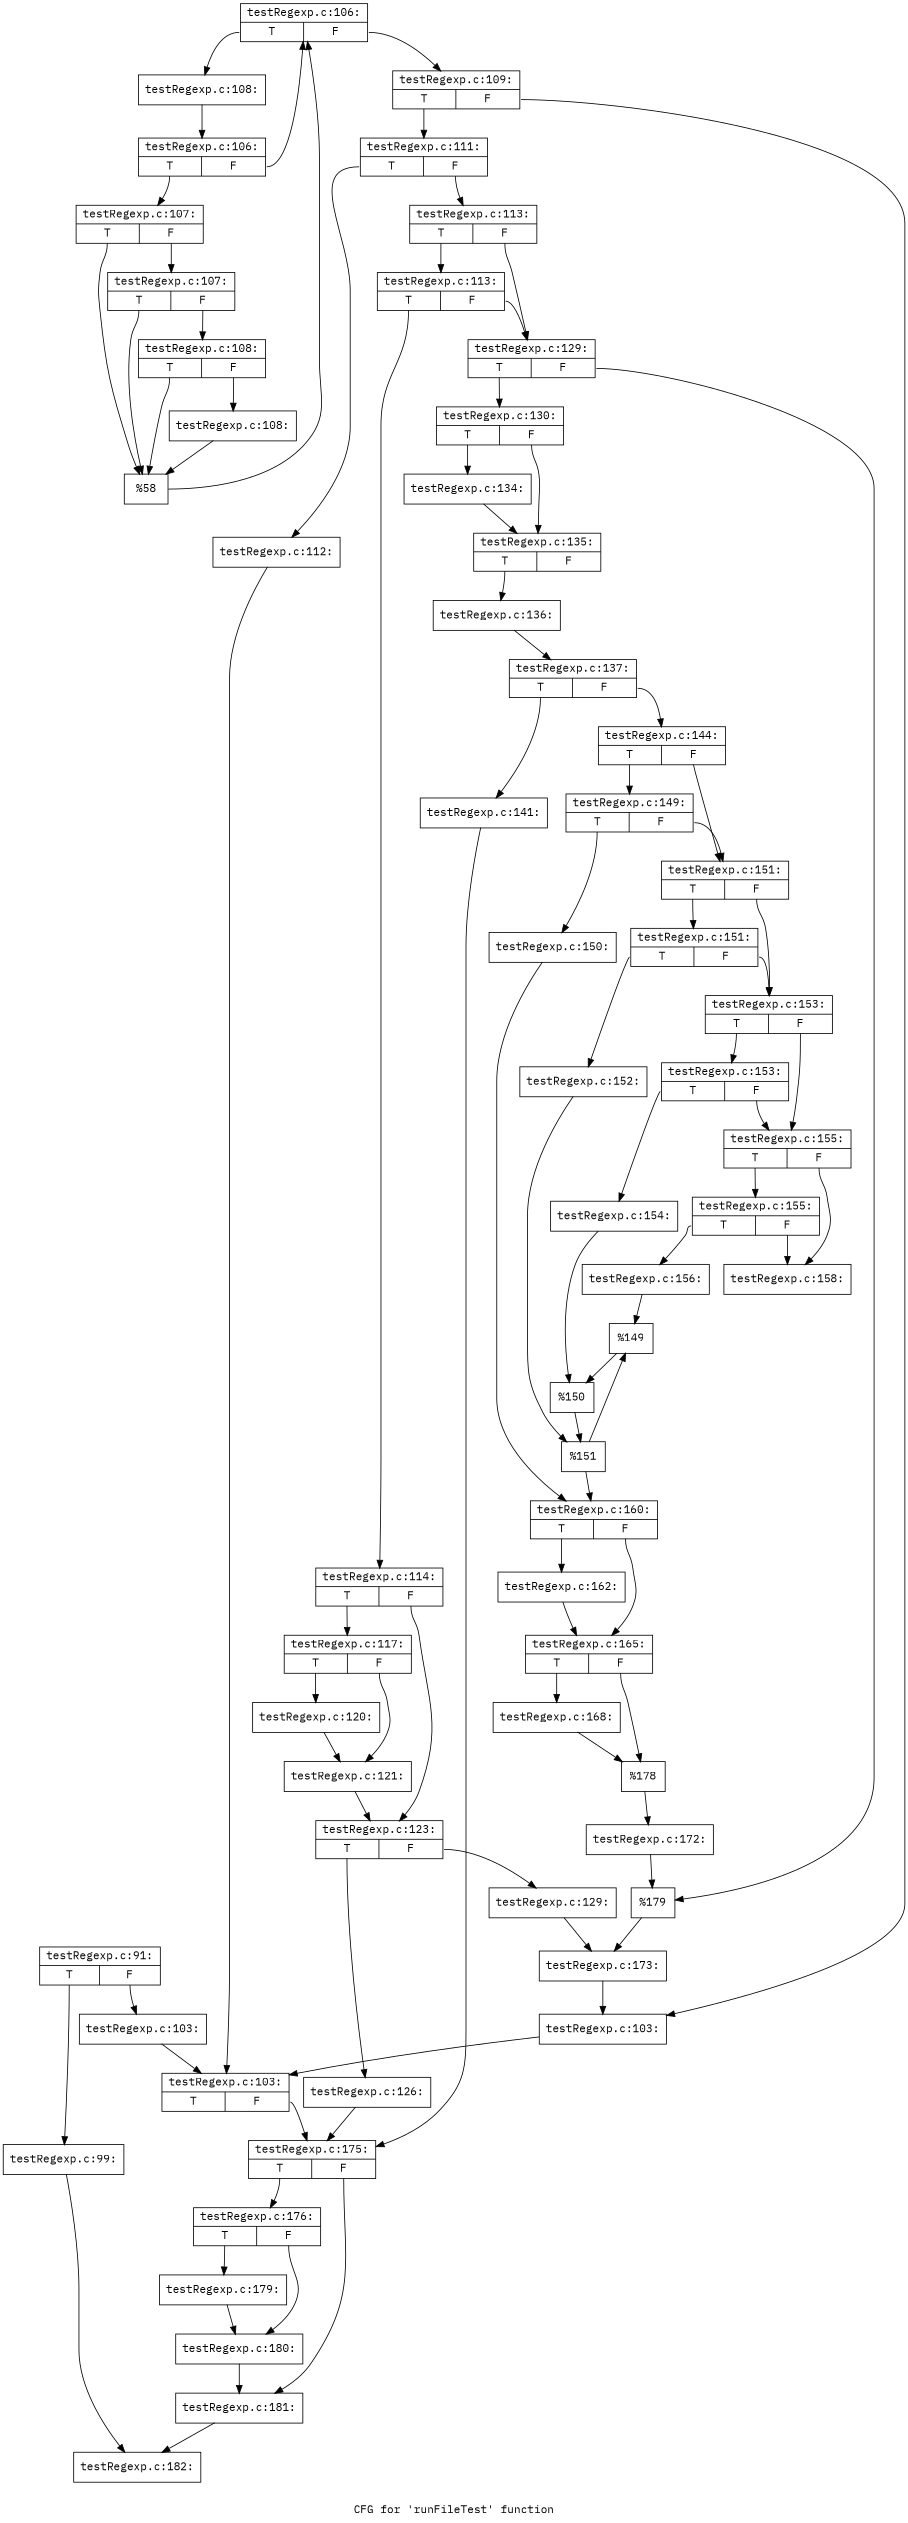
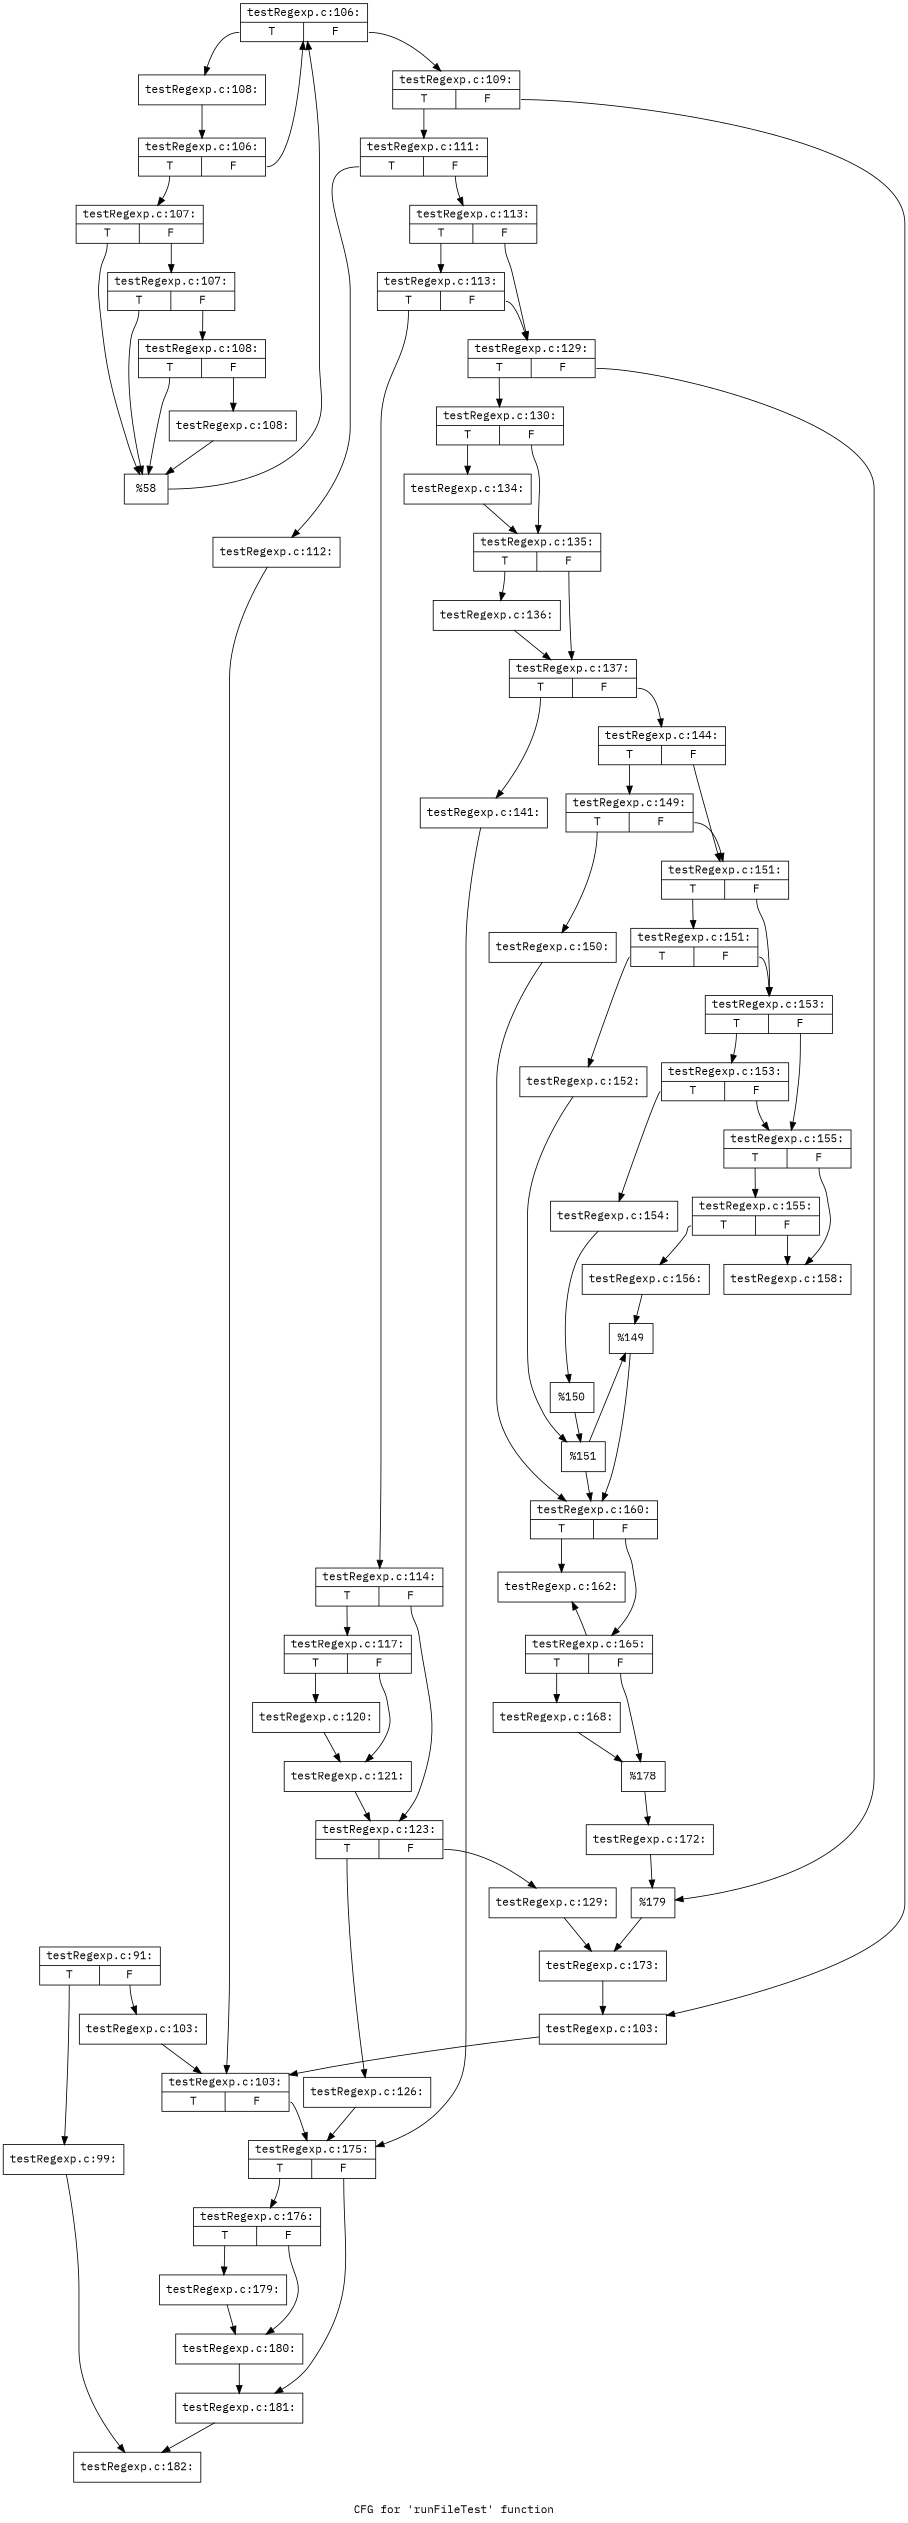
none -> (570, 611)
(605, 1365) -> (622, 1424)
(568, 1615) -> (581, 1622)
